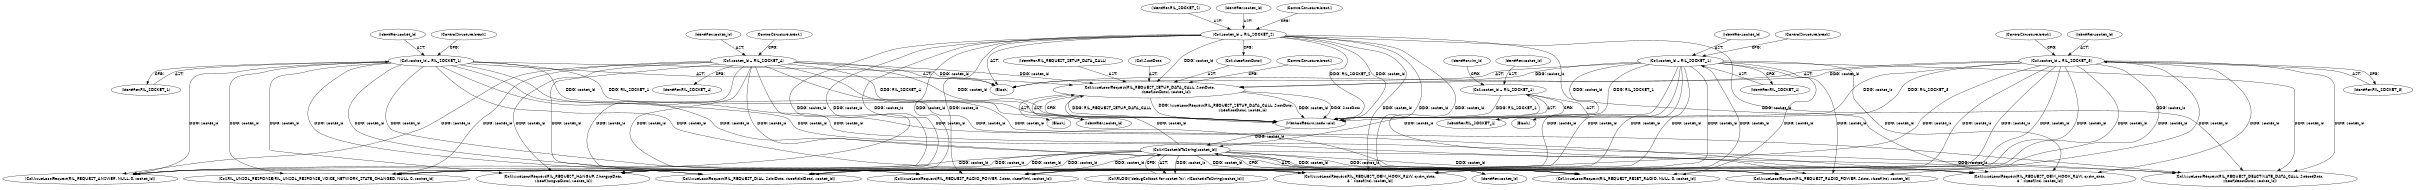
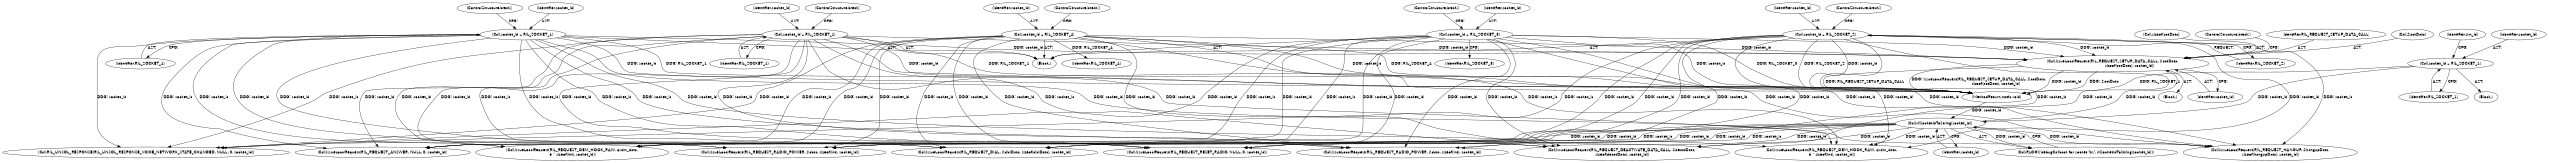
(1219, 21) -> (2225, 48)
(1244, 46) -> (2062, 39)
(2240, 65) -> none
(721, 74) -> (1093, 48)
